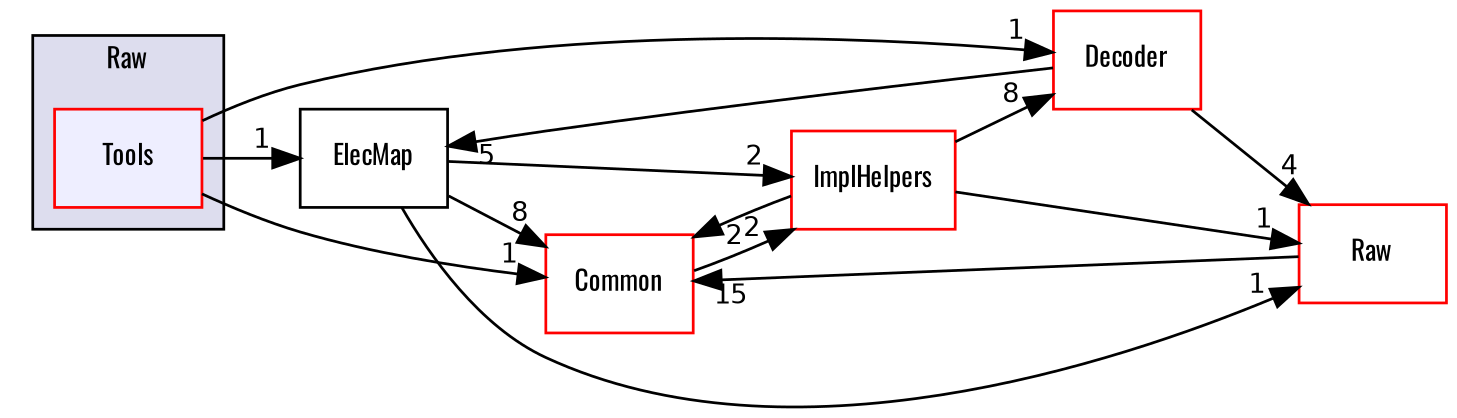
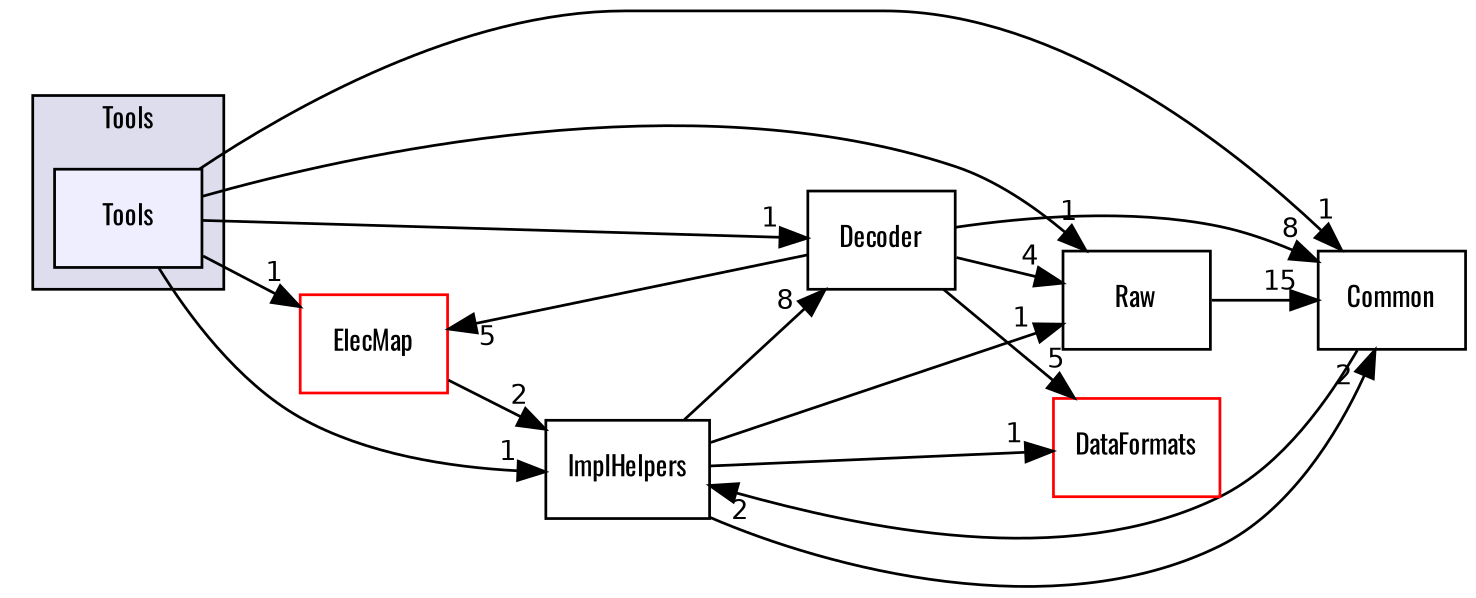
(1127, 60) -> (882, 240)
(128, 61) -> (128, 121)
(128, 158) -> (128, 218)
(374, 158) -> (374, 344)
(873, 180) -> (628, 469)
(485, 215) -> (1126, 216)
(1373, 254) -> (1137, 300)
(620, 284) -> (1392, 300)
(808, 406) -> (642, 126)
none -> (308, 421)
none -> (1137, 448)
